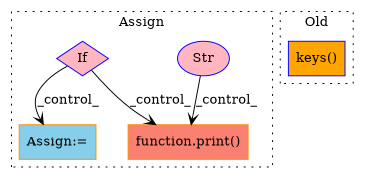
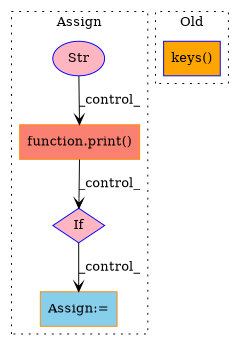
(118, 97) -> (79, 179)
